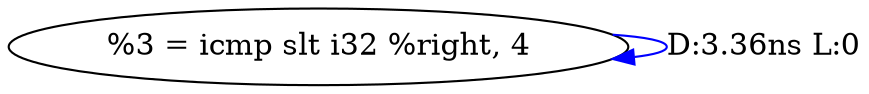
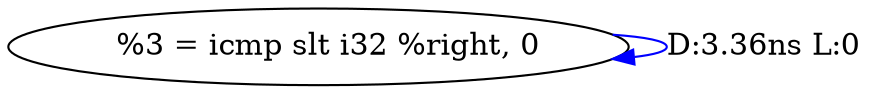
(319, 47) -> (319, 47)
